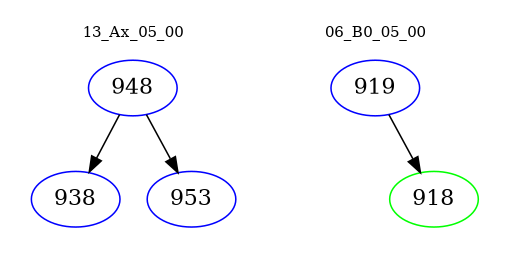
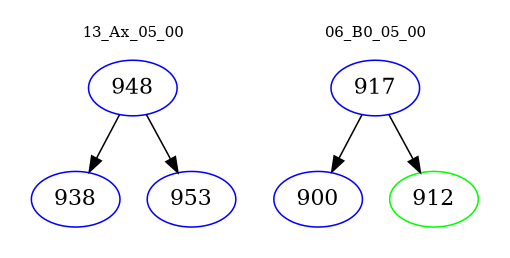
(375, 88) -> (375, 88)
none -> (318, 199)
(434, 199) -> (434, 199)
